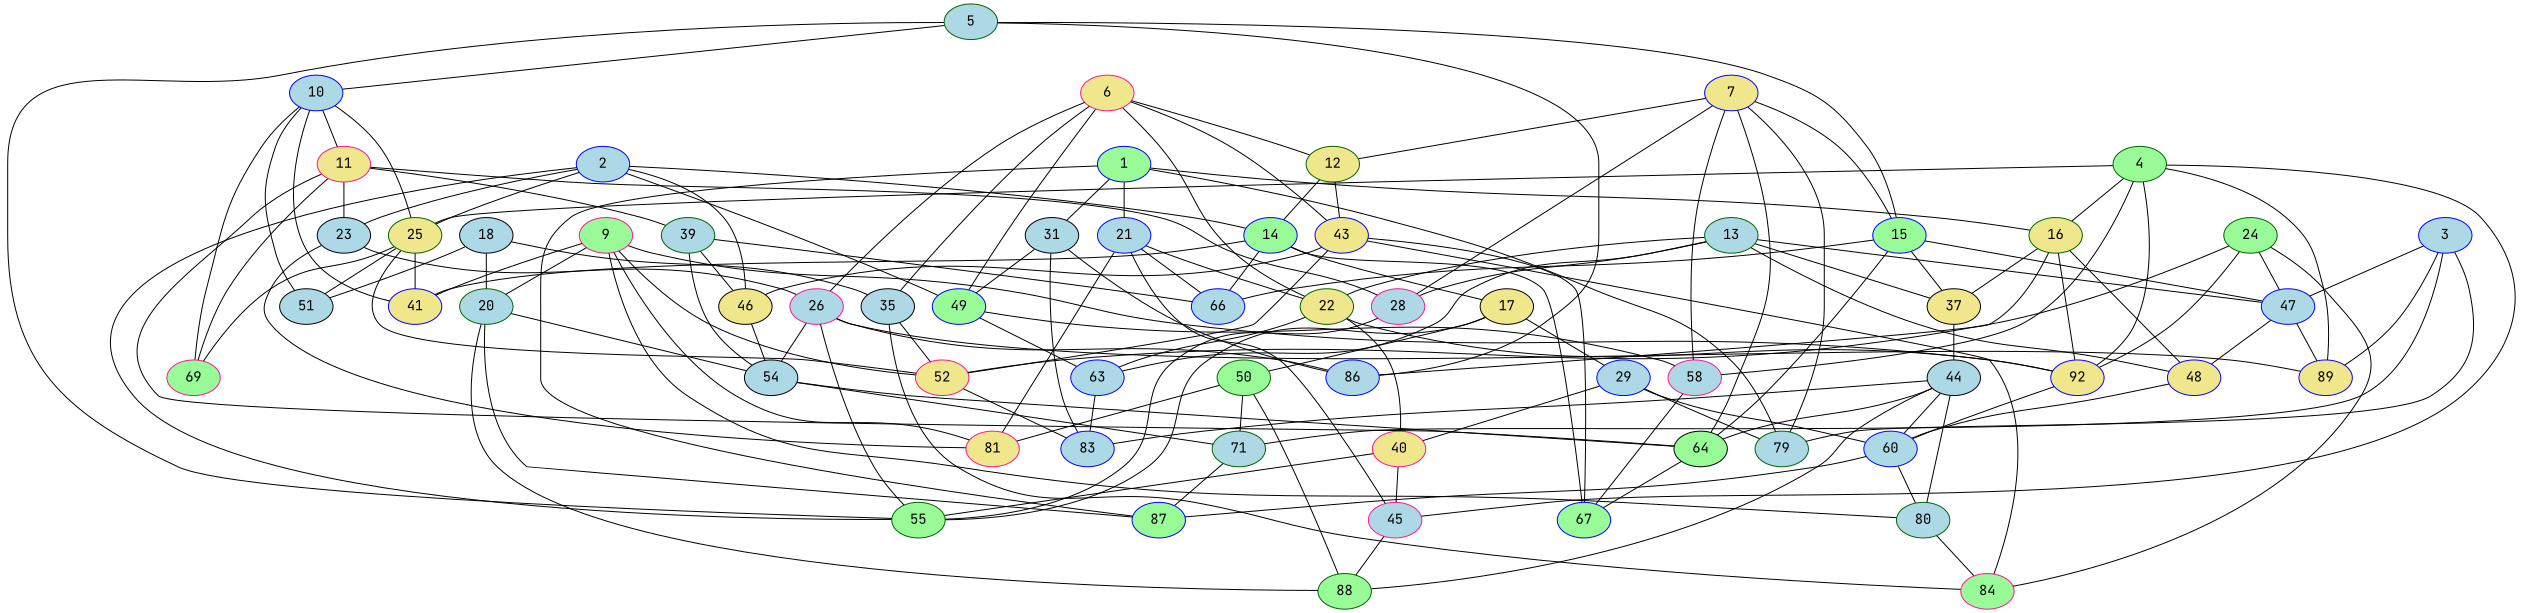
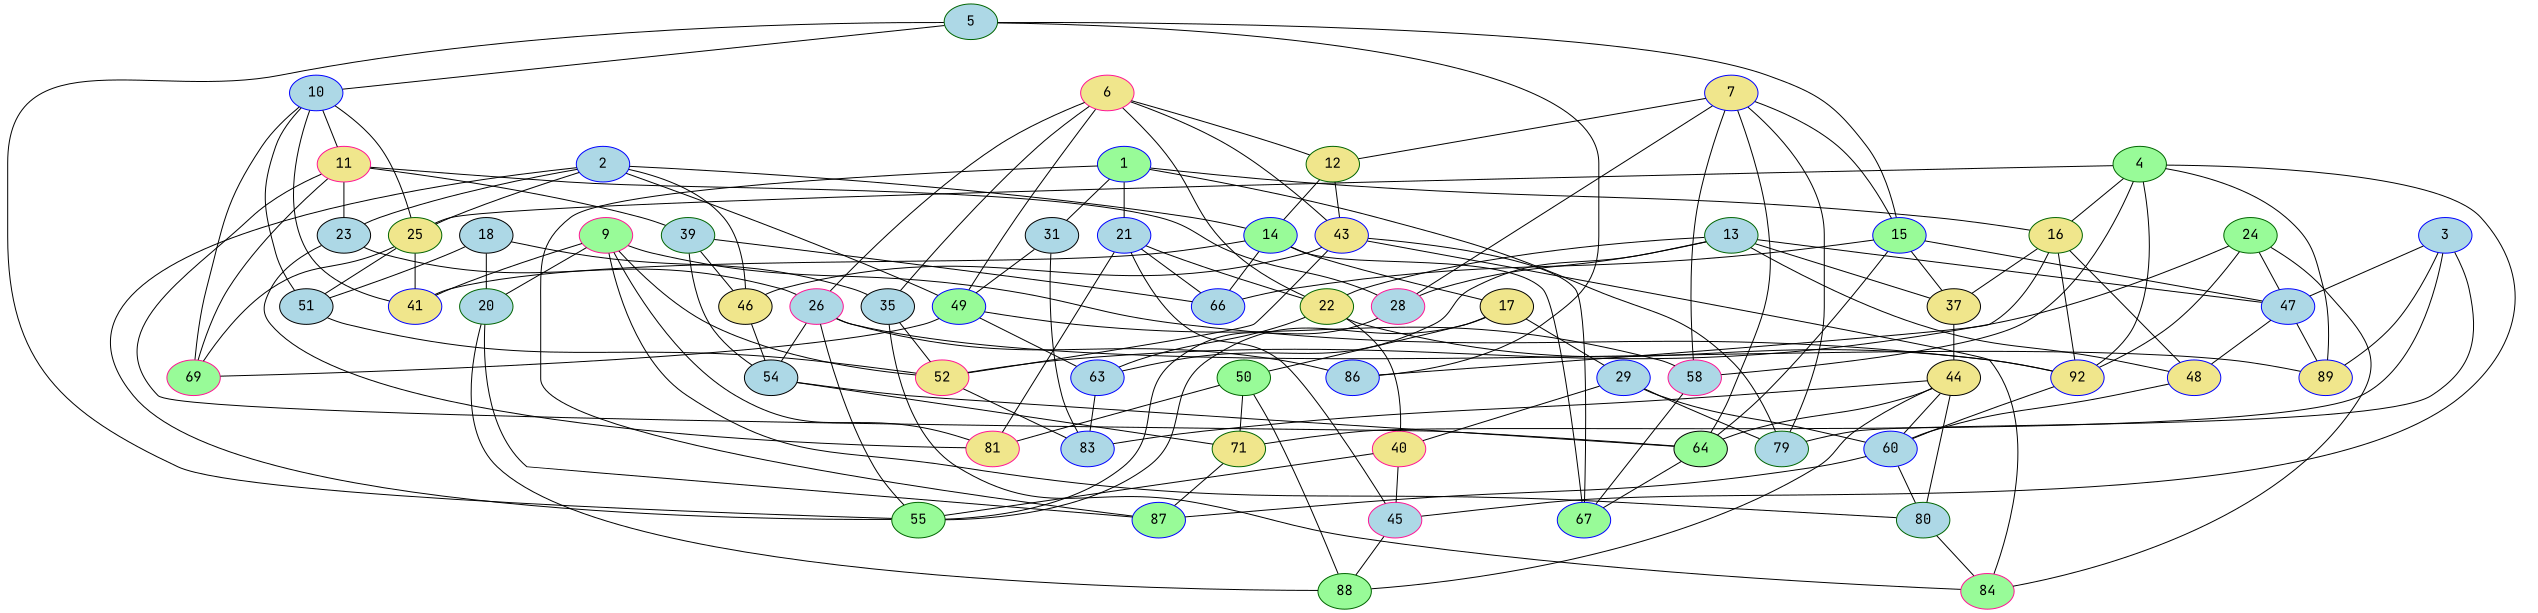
(1158, 311) -> none
(629, 342) -> none
(605, 354) -> (621, 352)
none -> (581, 362)
(1954, 378) -> (1954, 378)
(1239, 449) -> (1239, 449)
